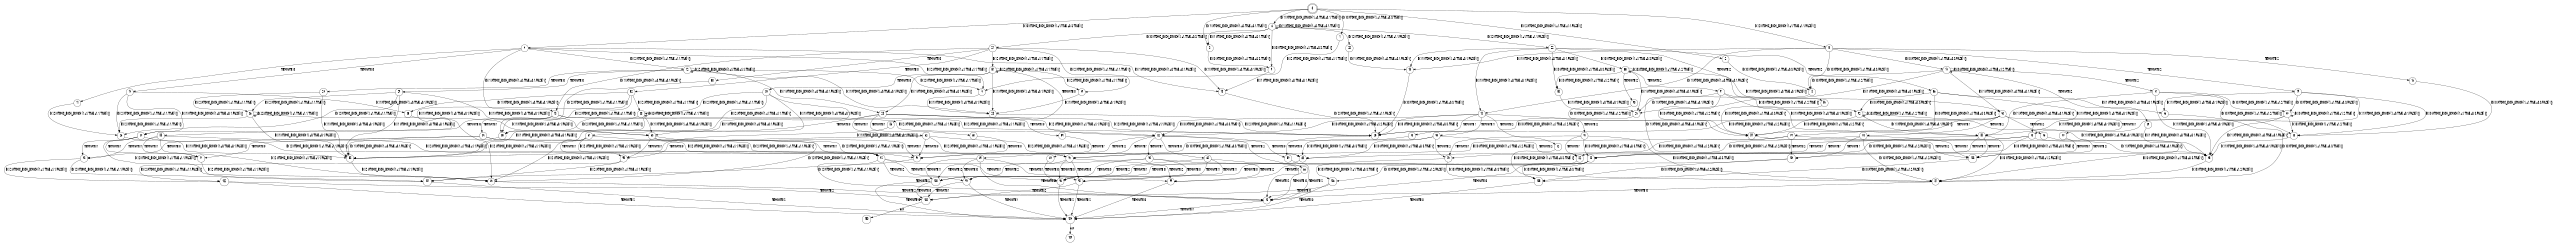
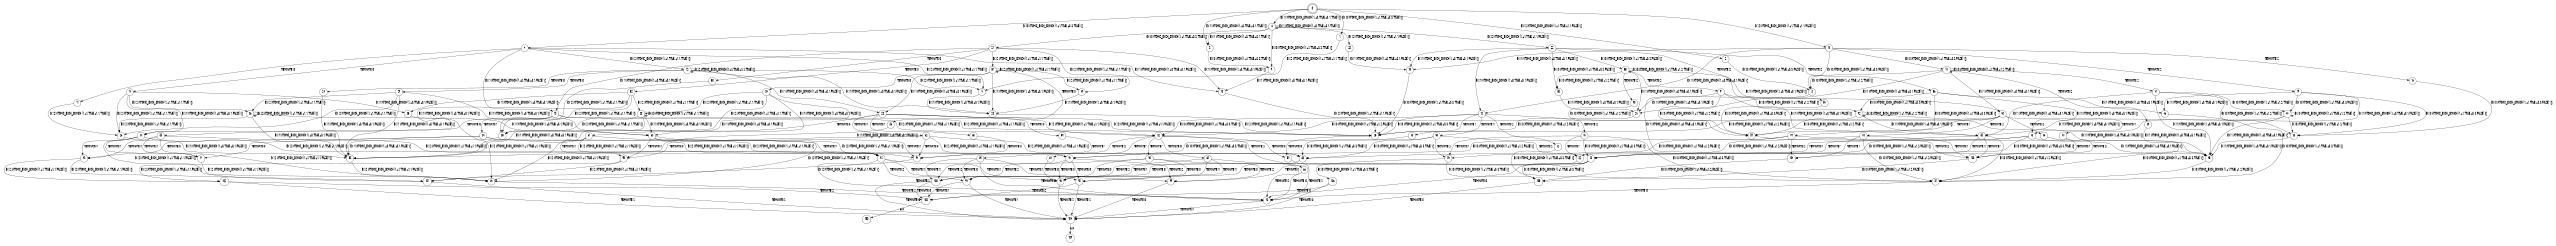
(228, 96) -> (183, 109)
(1595, 163) -> none
